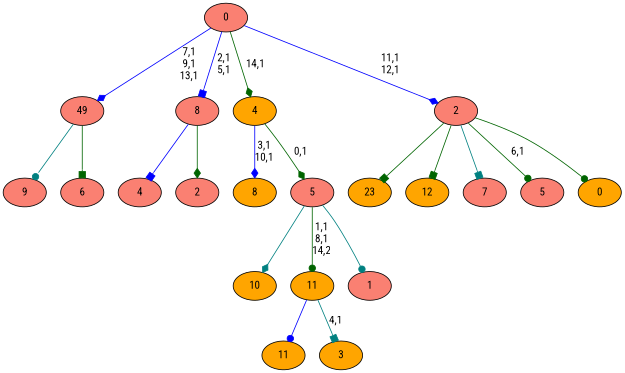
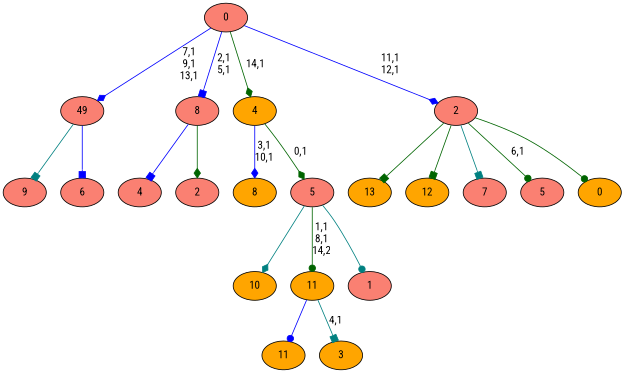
(56, 148) -> (56, 148)
(82, 148) -> (82, 148)
(370, 192) -> (370, 192)
